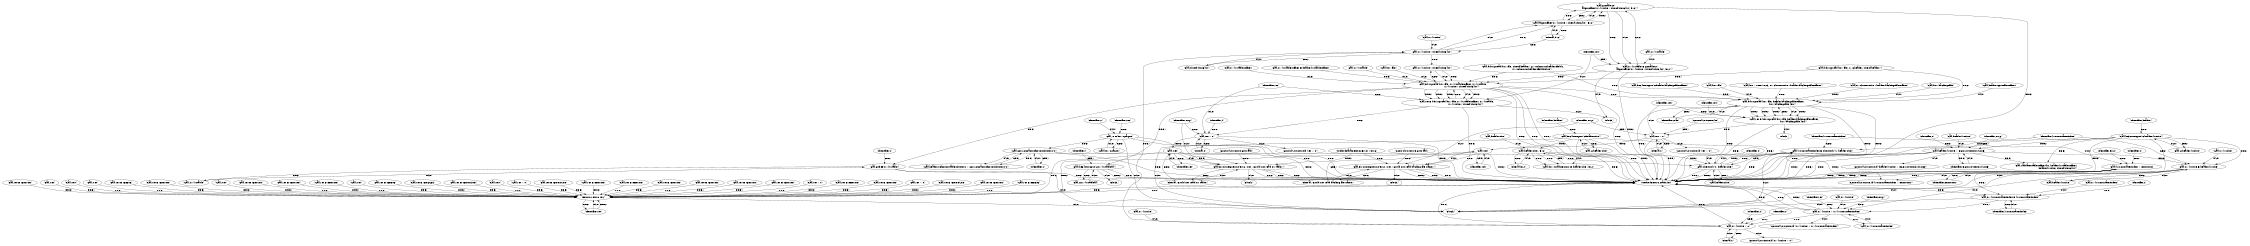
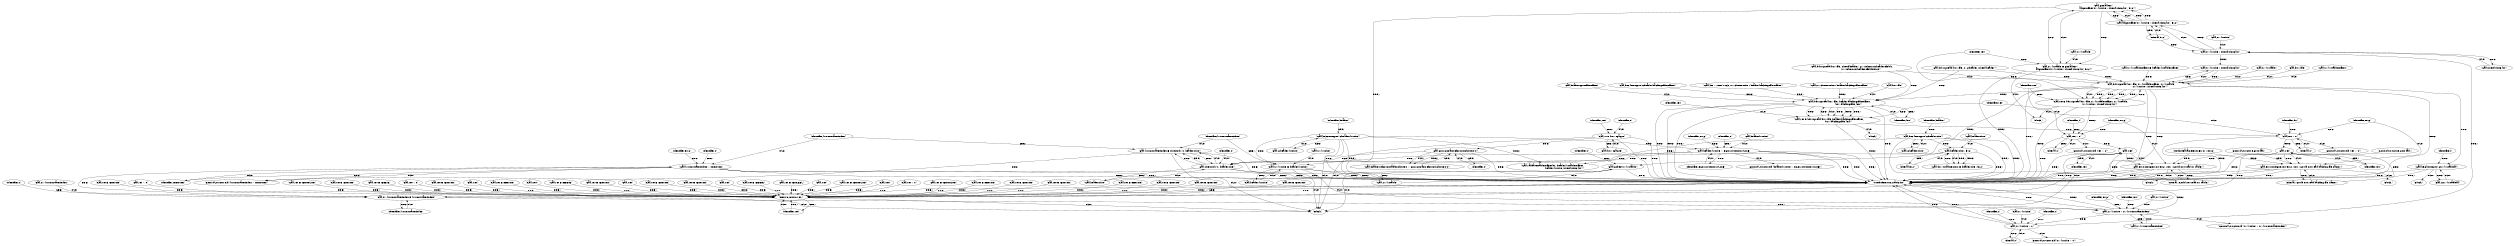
(1940, 85) -> none
(1670, 120) -> (1902, 120)
(1705, 120) -> (2290, 120)
